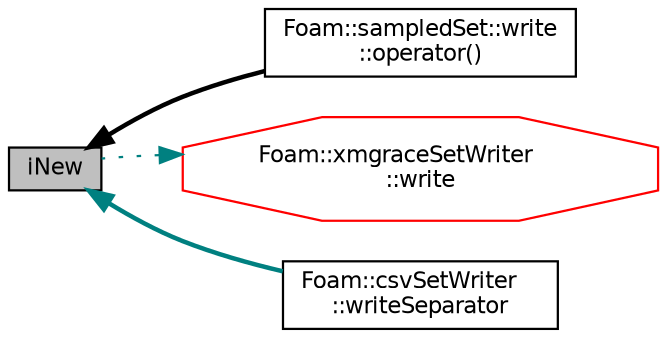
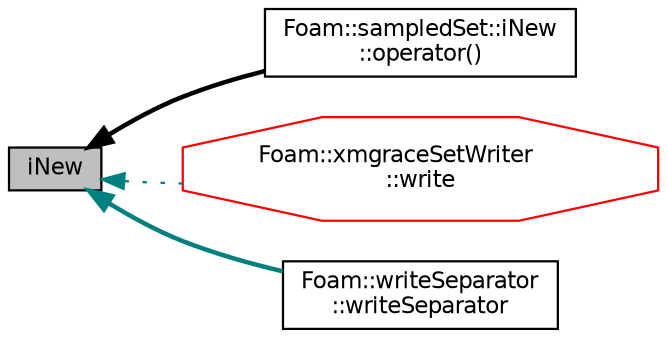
(420, 43) -> (420, 43)
(130, 156) -> (153, 183)
(420, 295) -> (420, 295)
